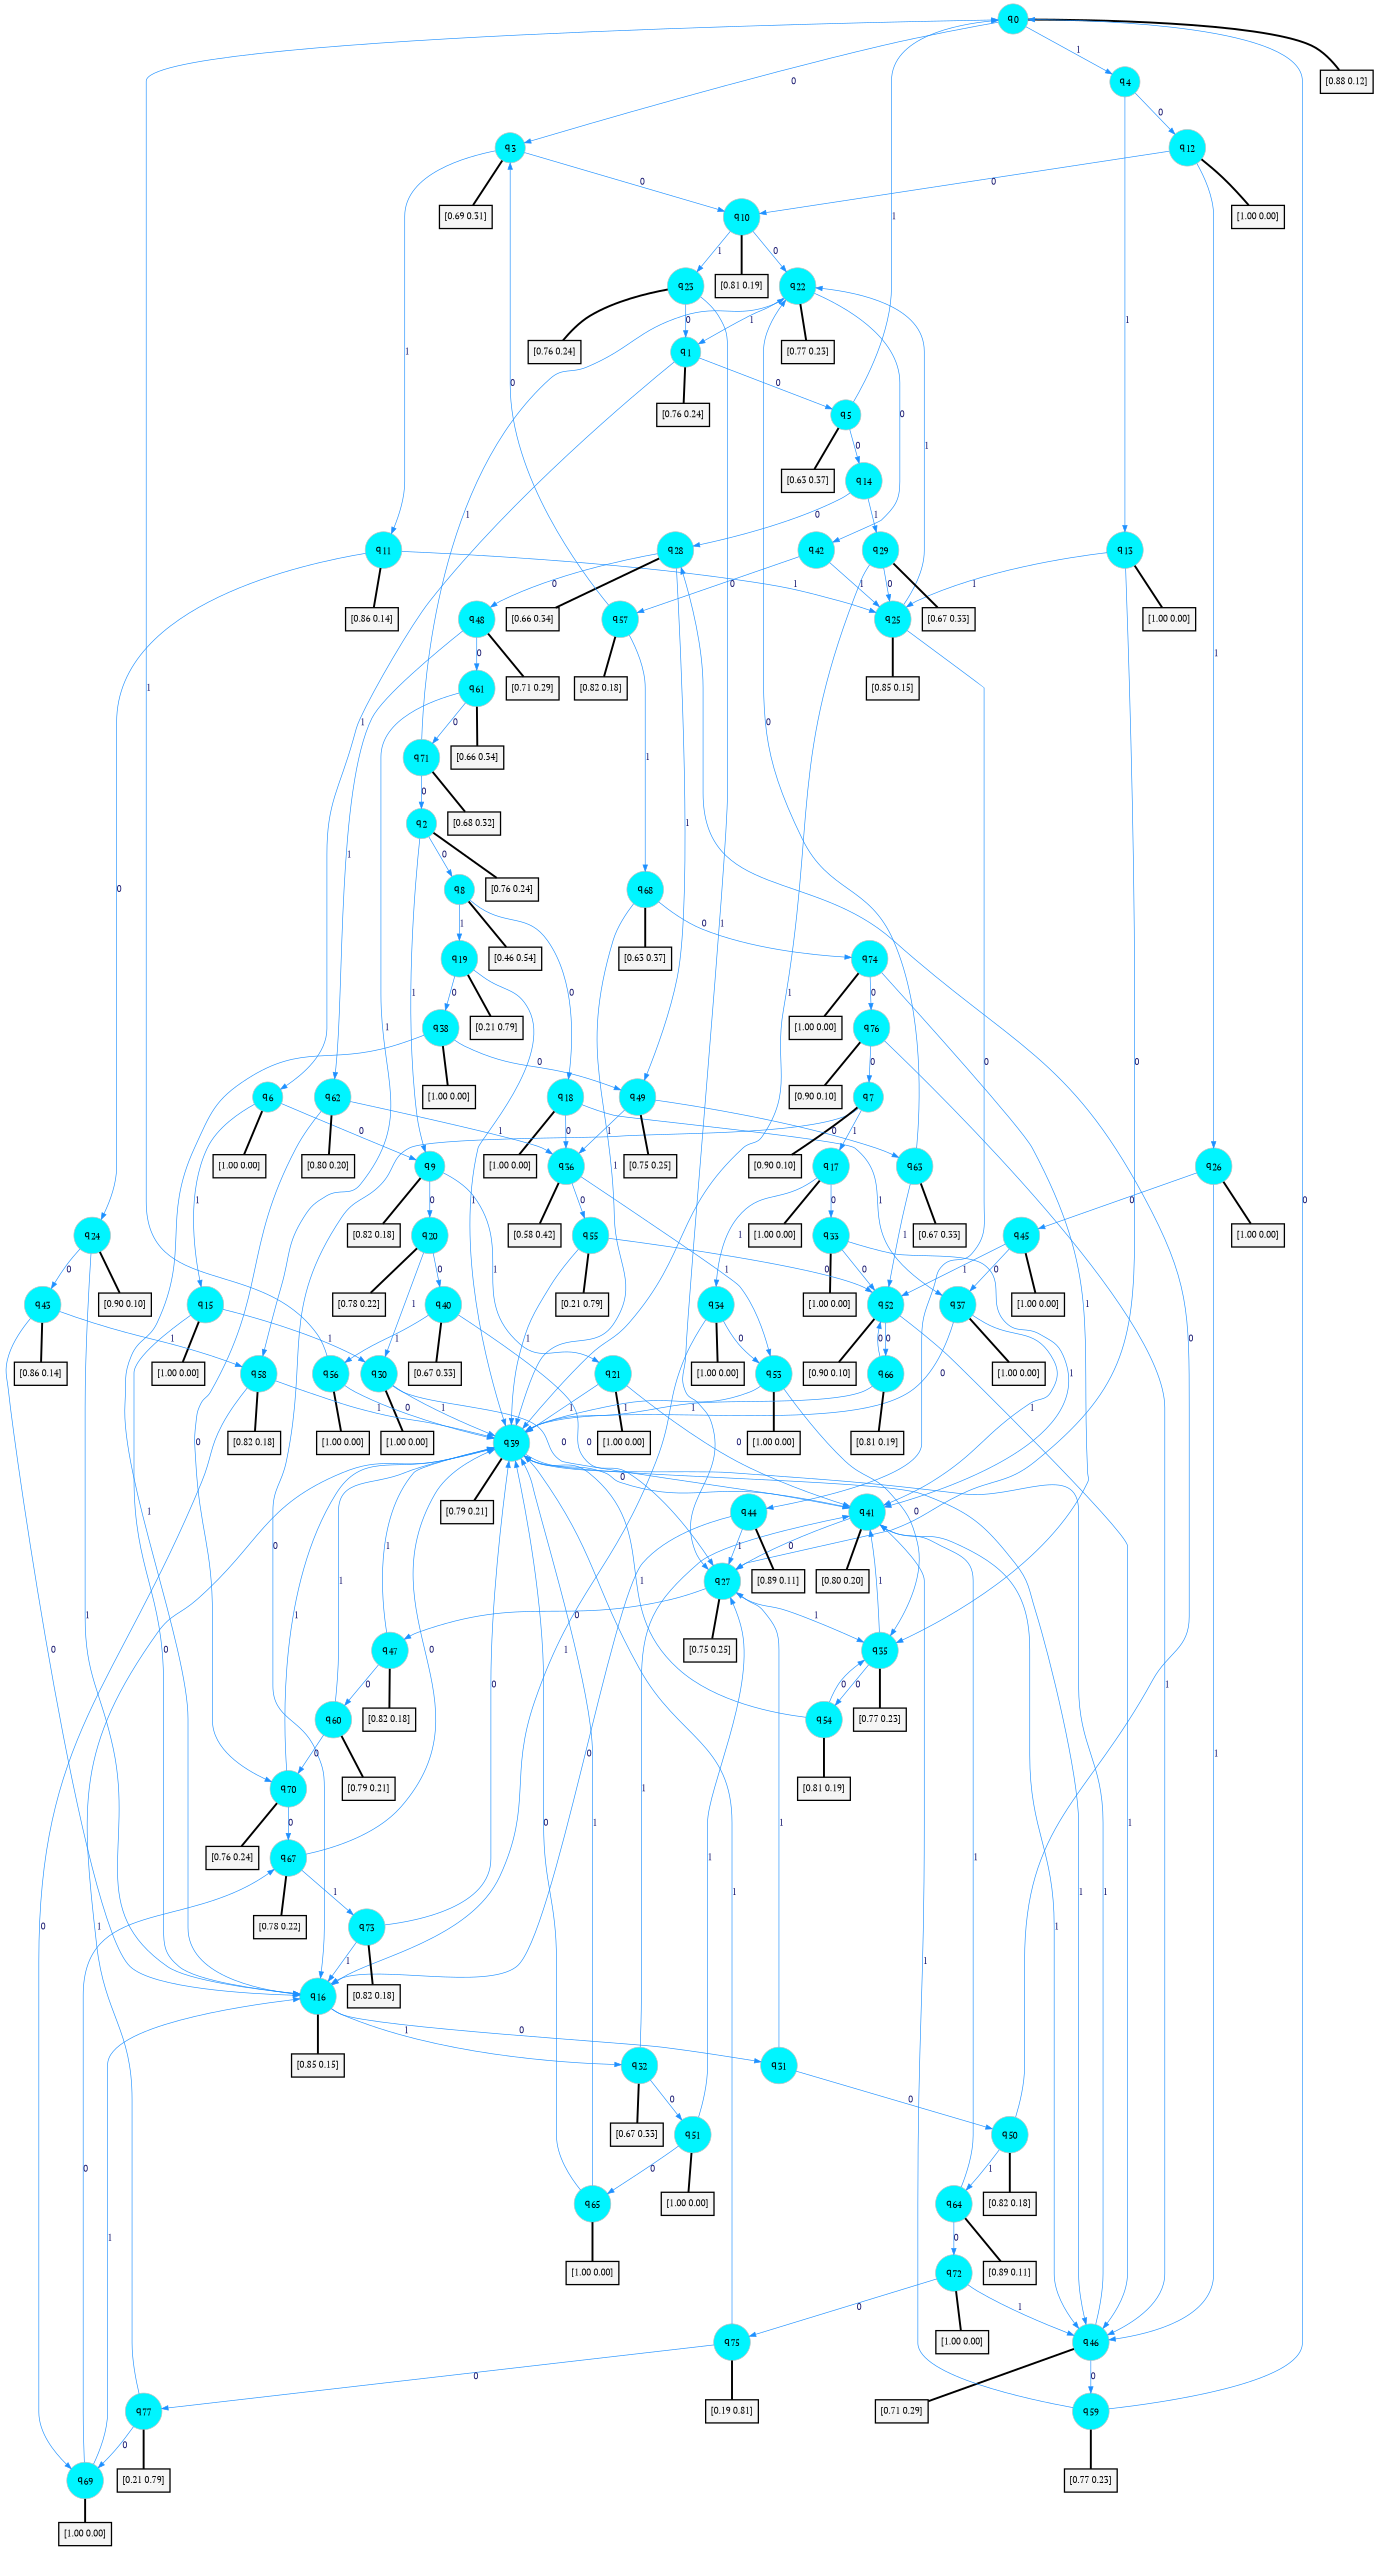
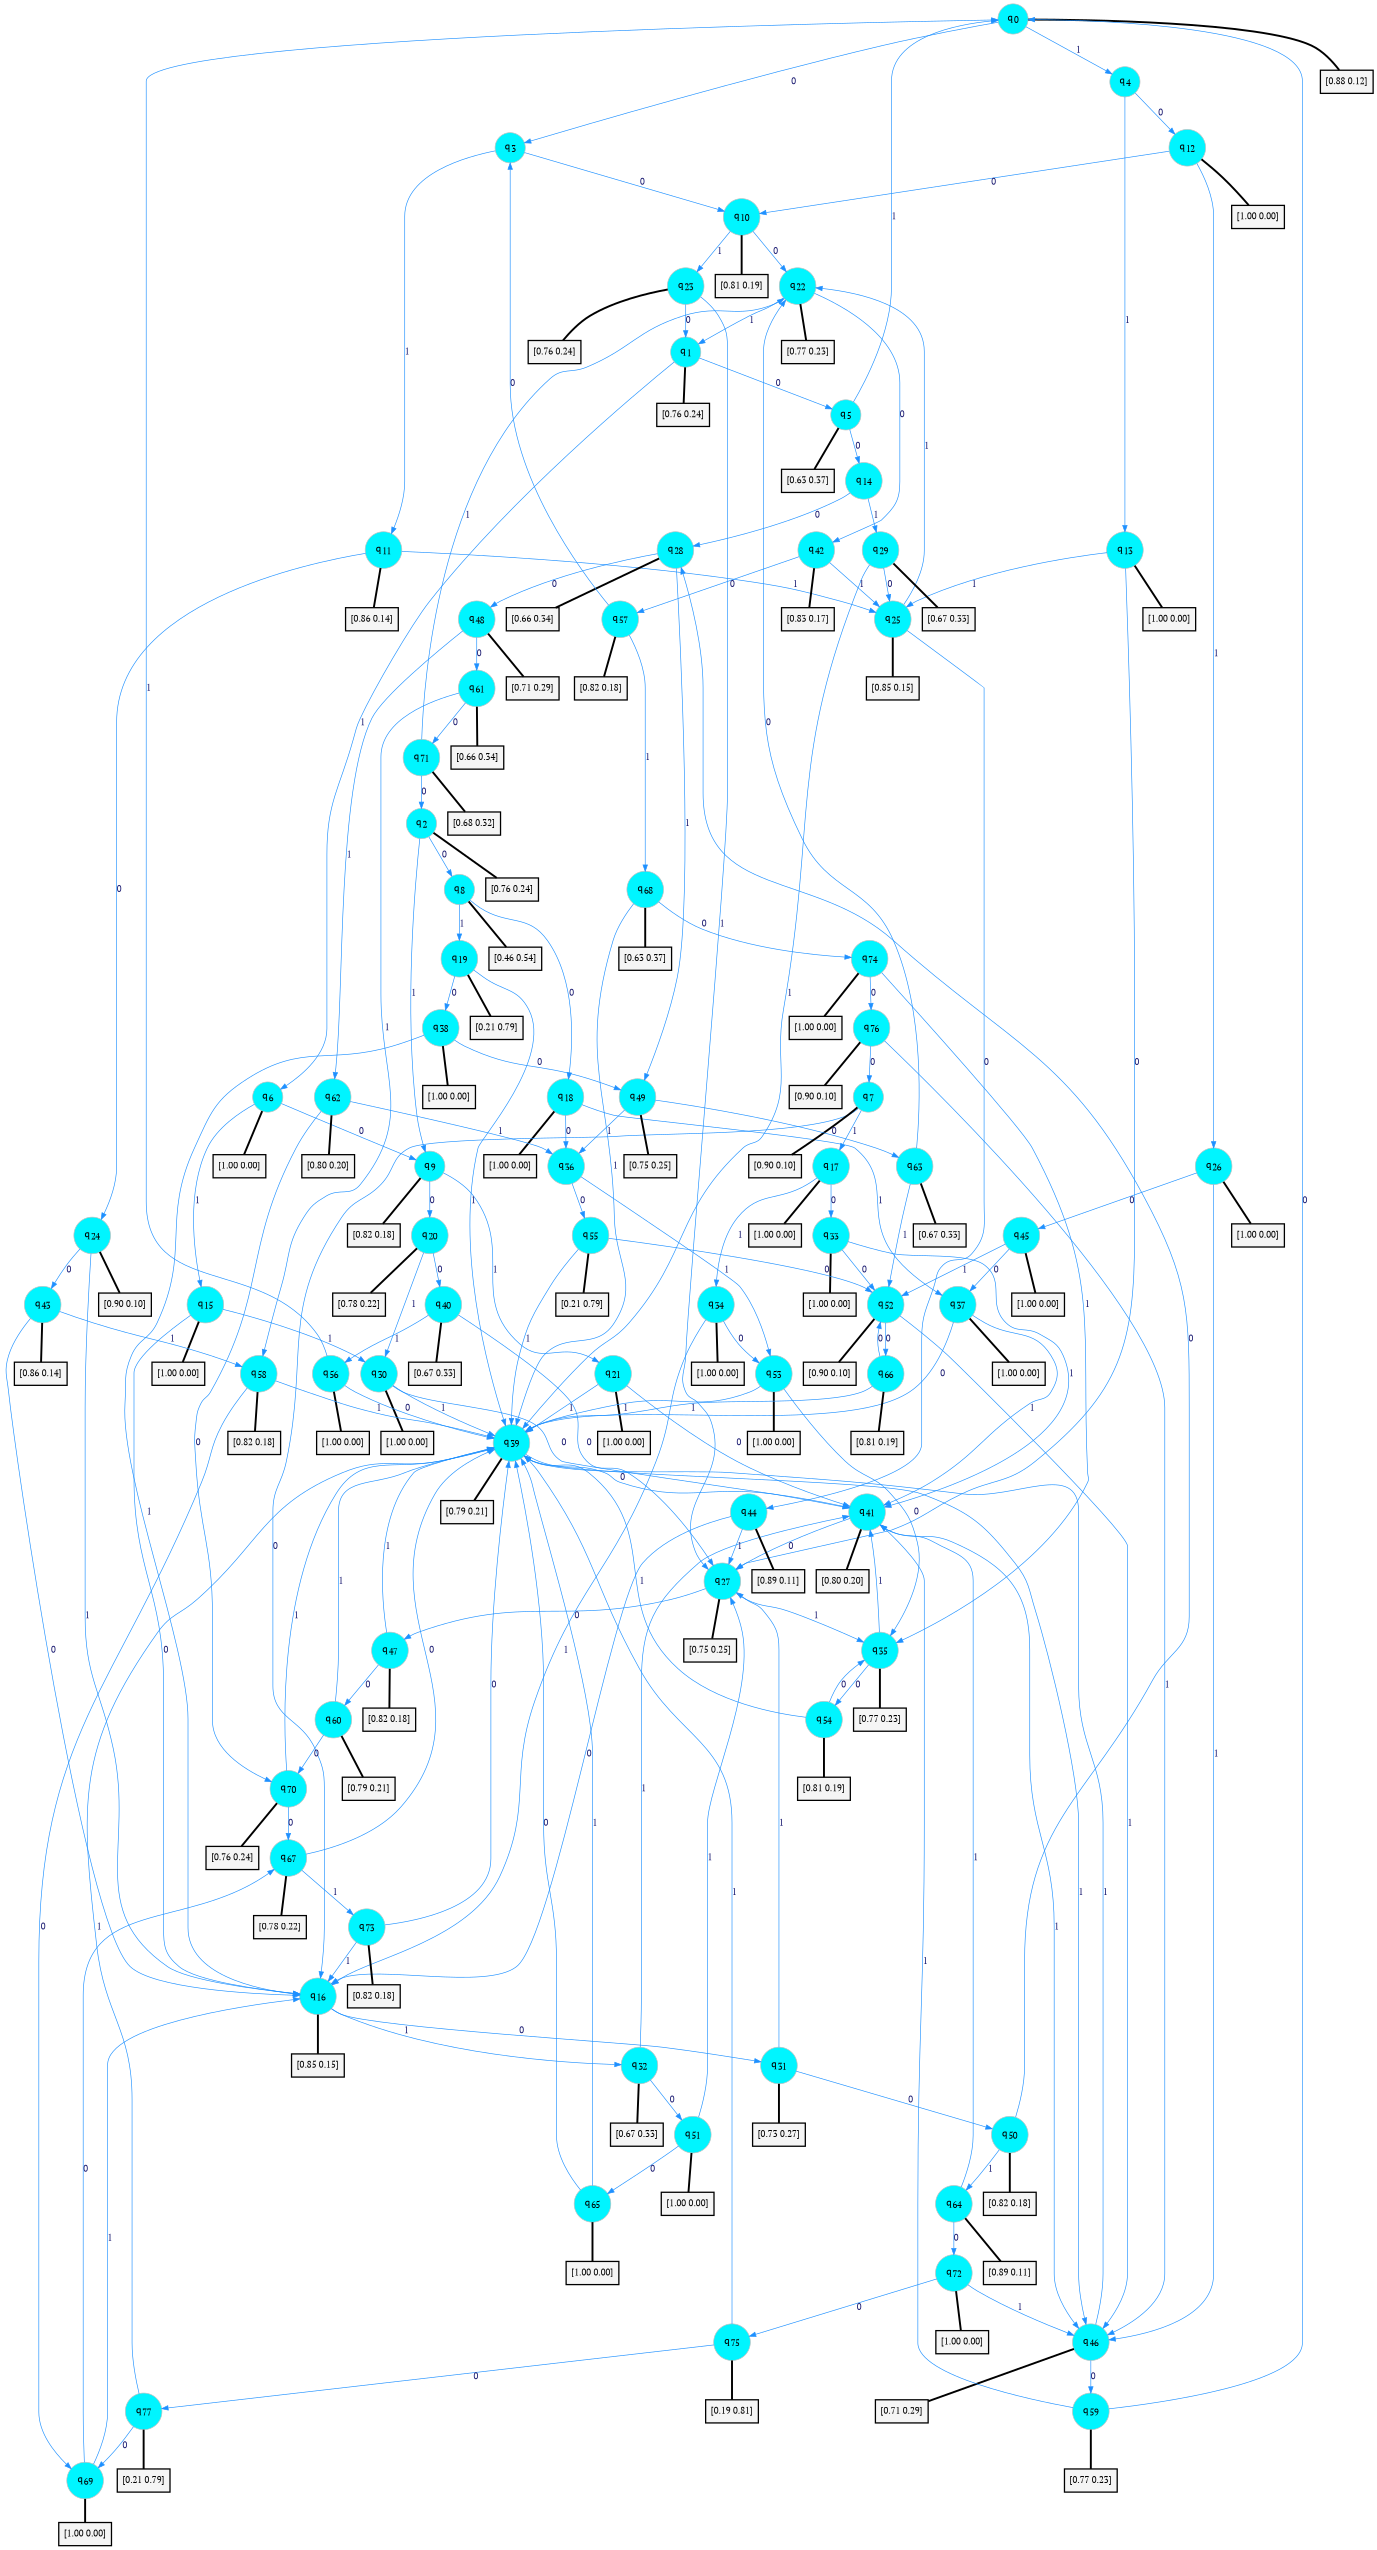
(466, 217) -> none
none -> (808, 619)
(535, 1235) -> none
none -> (779, 2135)
